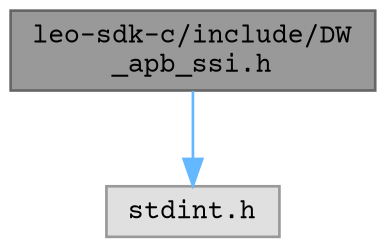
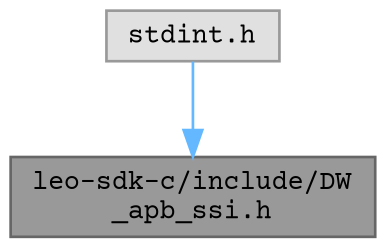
(193, 125) -> (193, 96)
